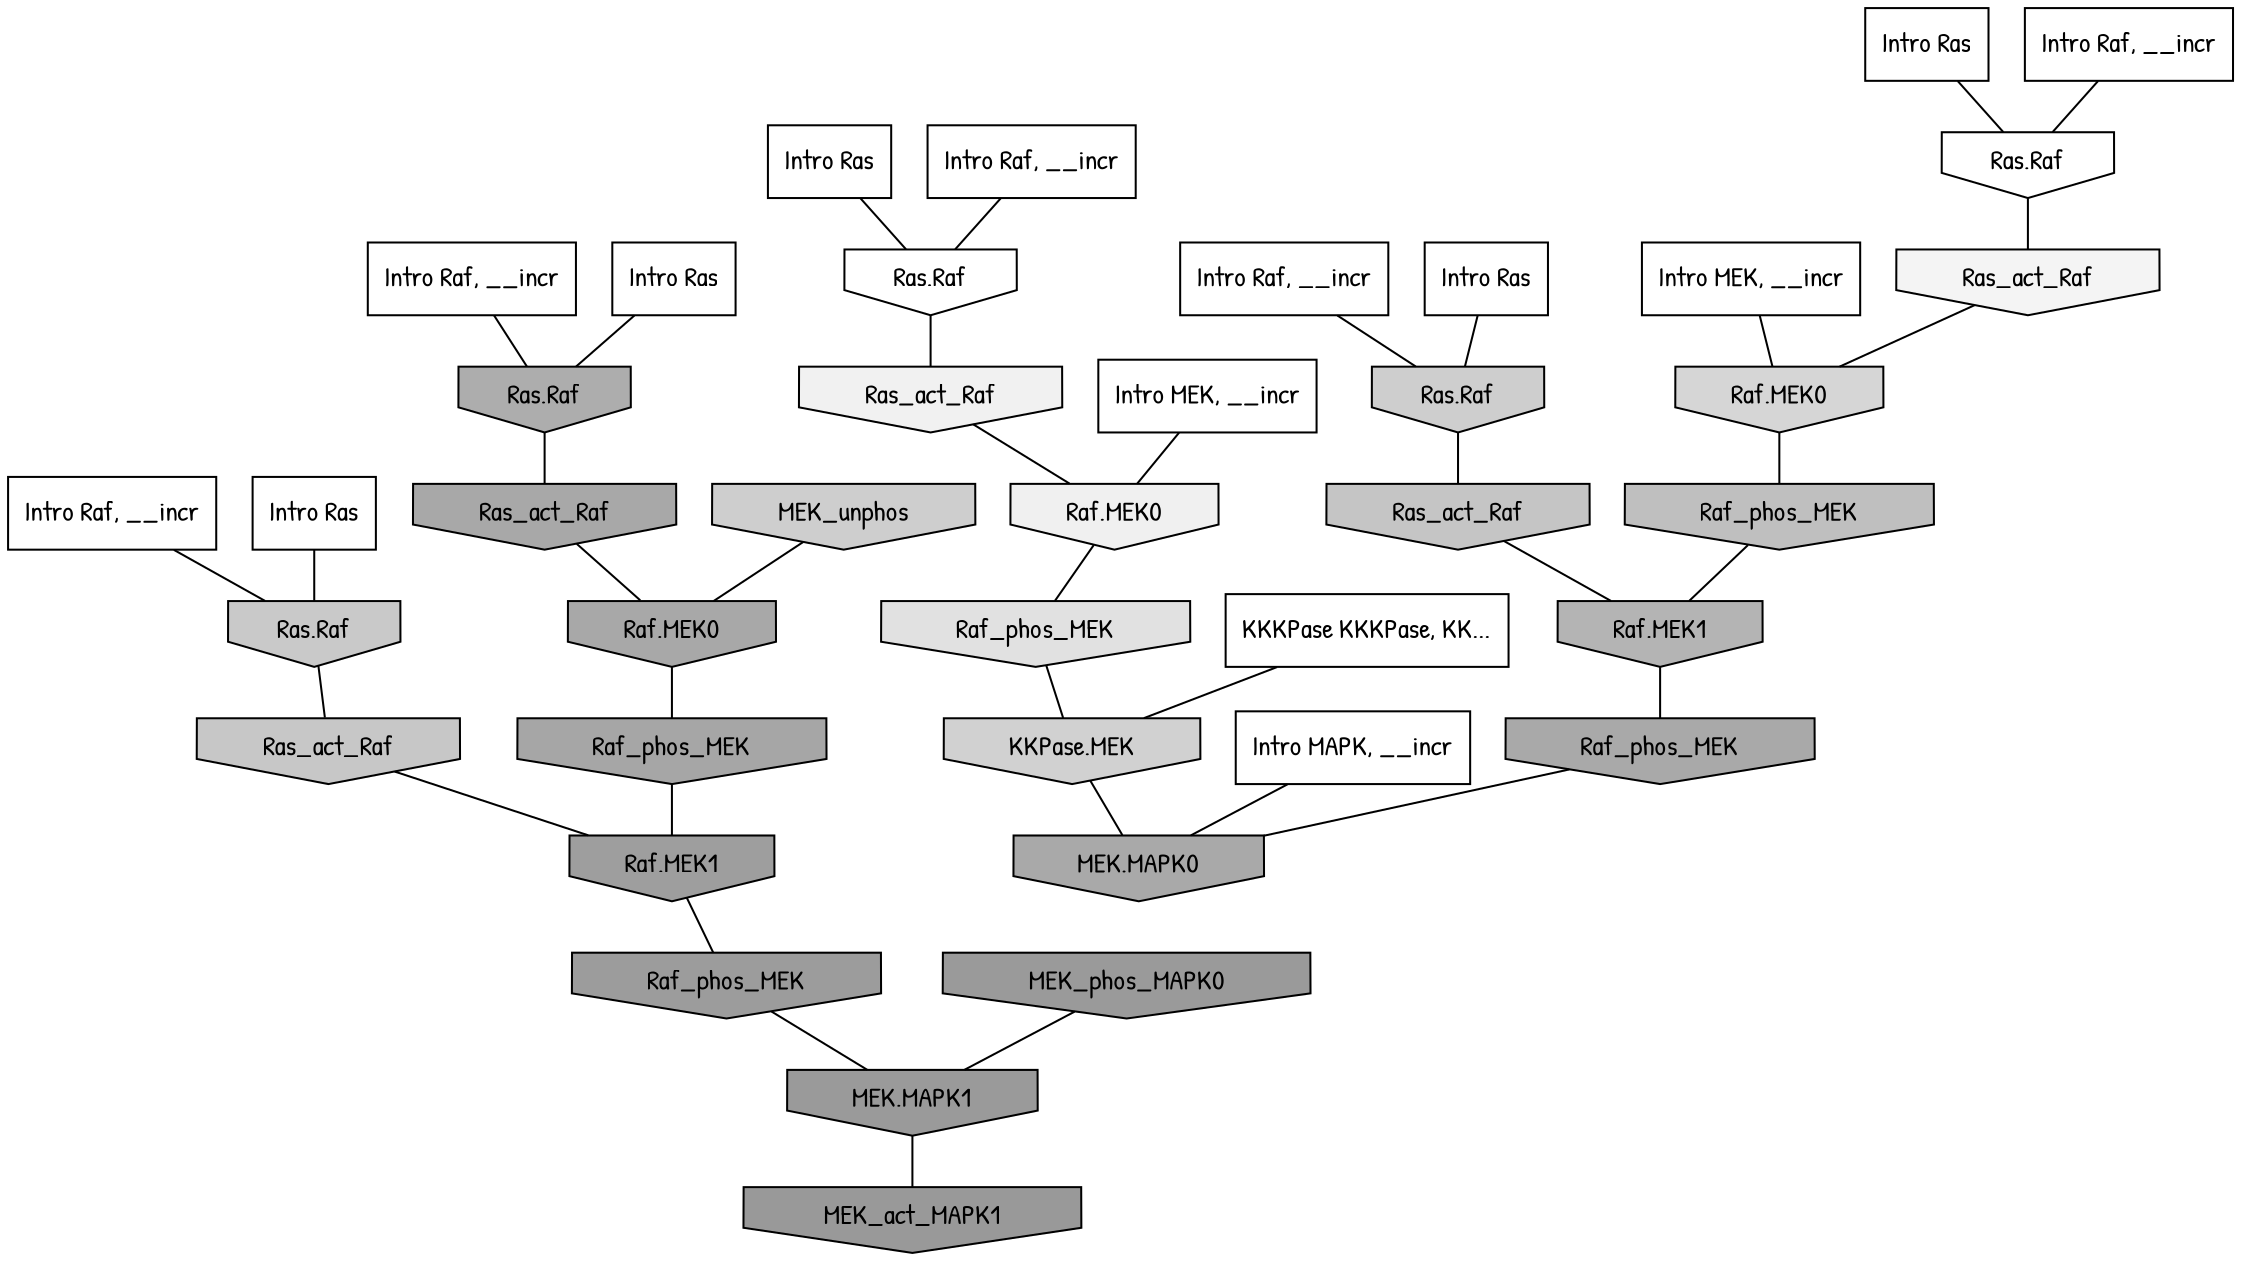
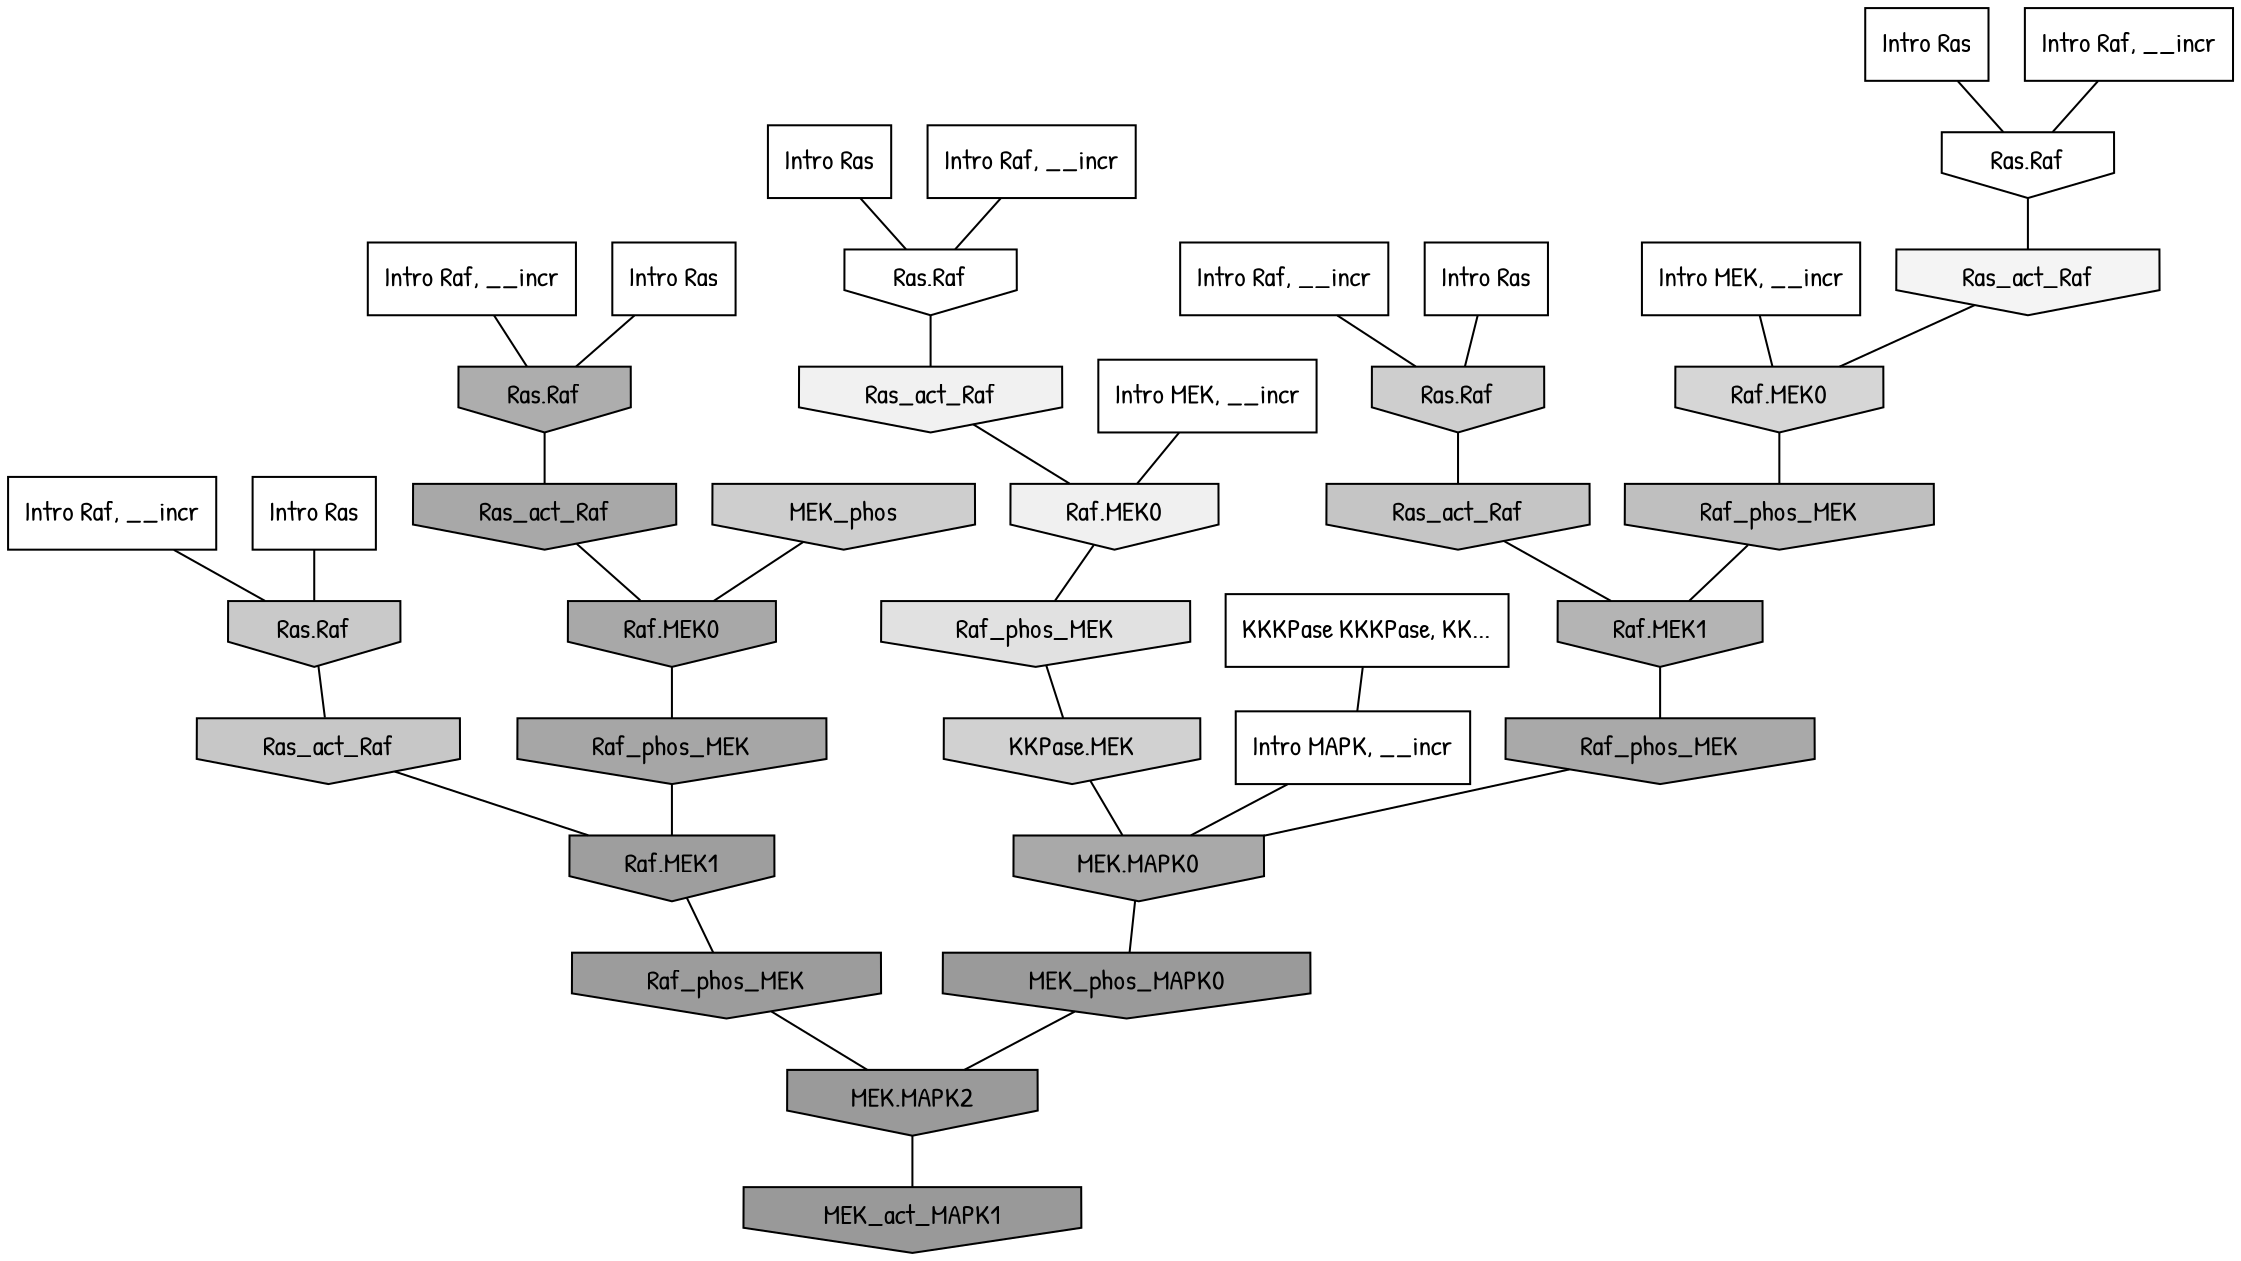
(844, 513) -> (844, 513)
(1210, 693) -> (1360, 689)
none -> (1132, 927)
(912, 1099) -> (912, 1099)
